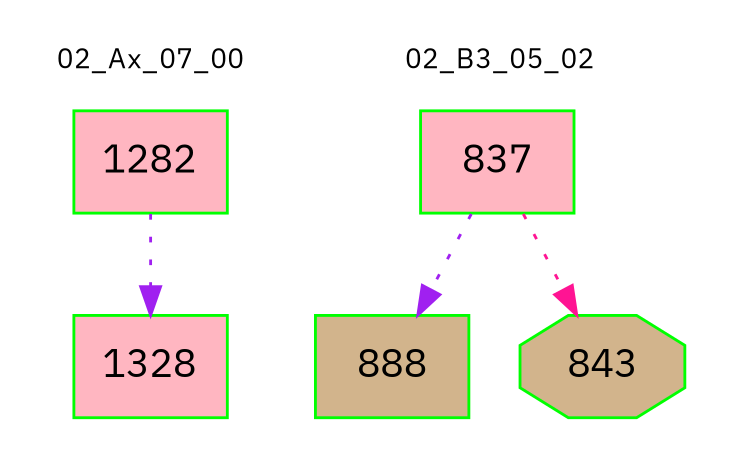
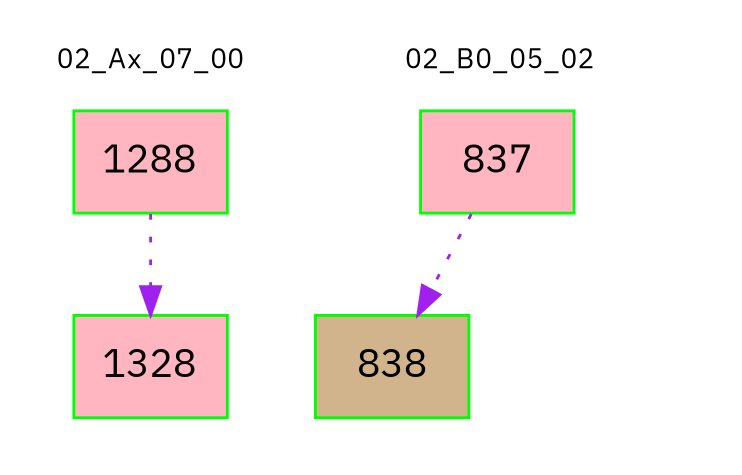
(500, 61) -> (500, 61)
(151, 162) -> (151, 162)
(392, 367) -> (392, 367)
(602, 367) -> none
